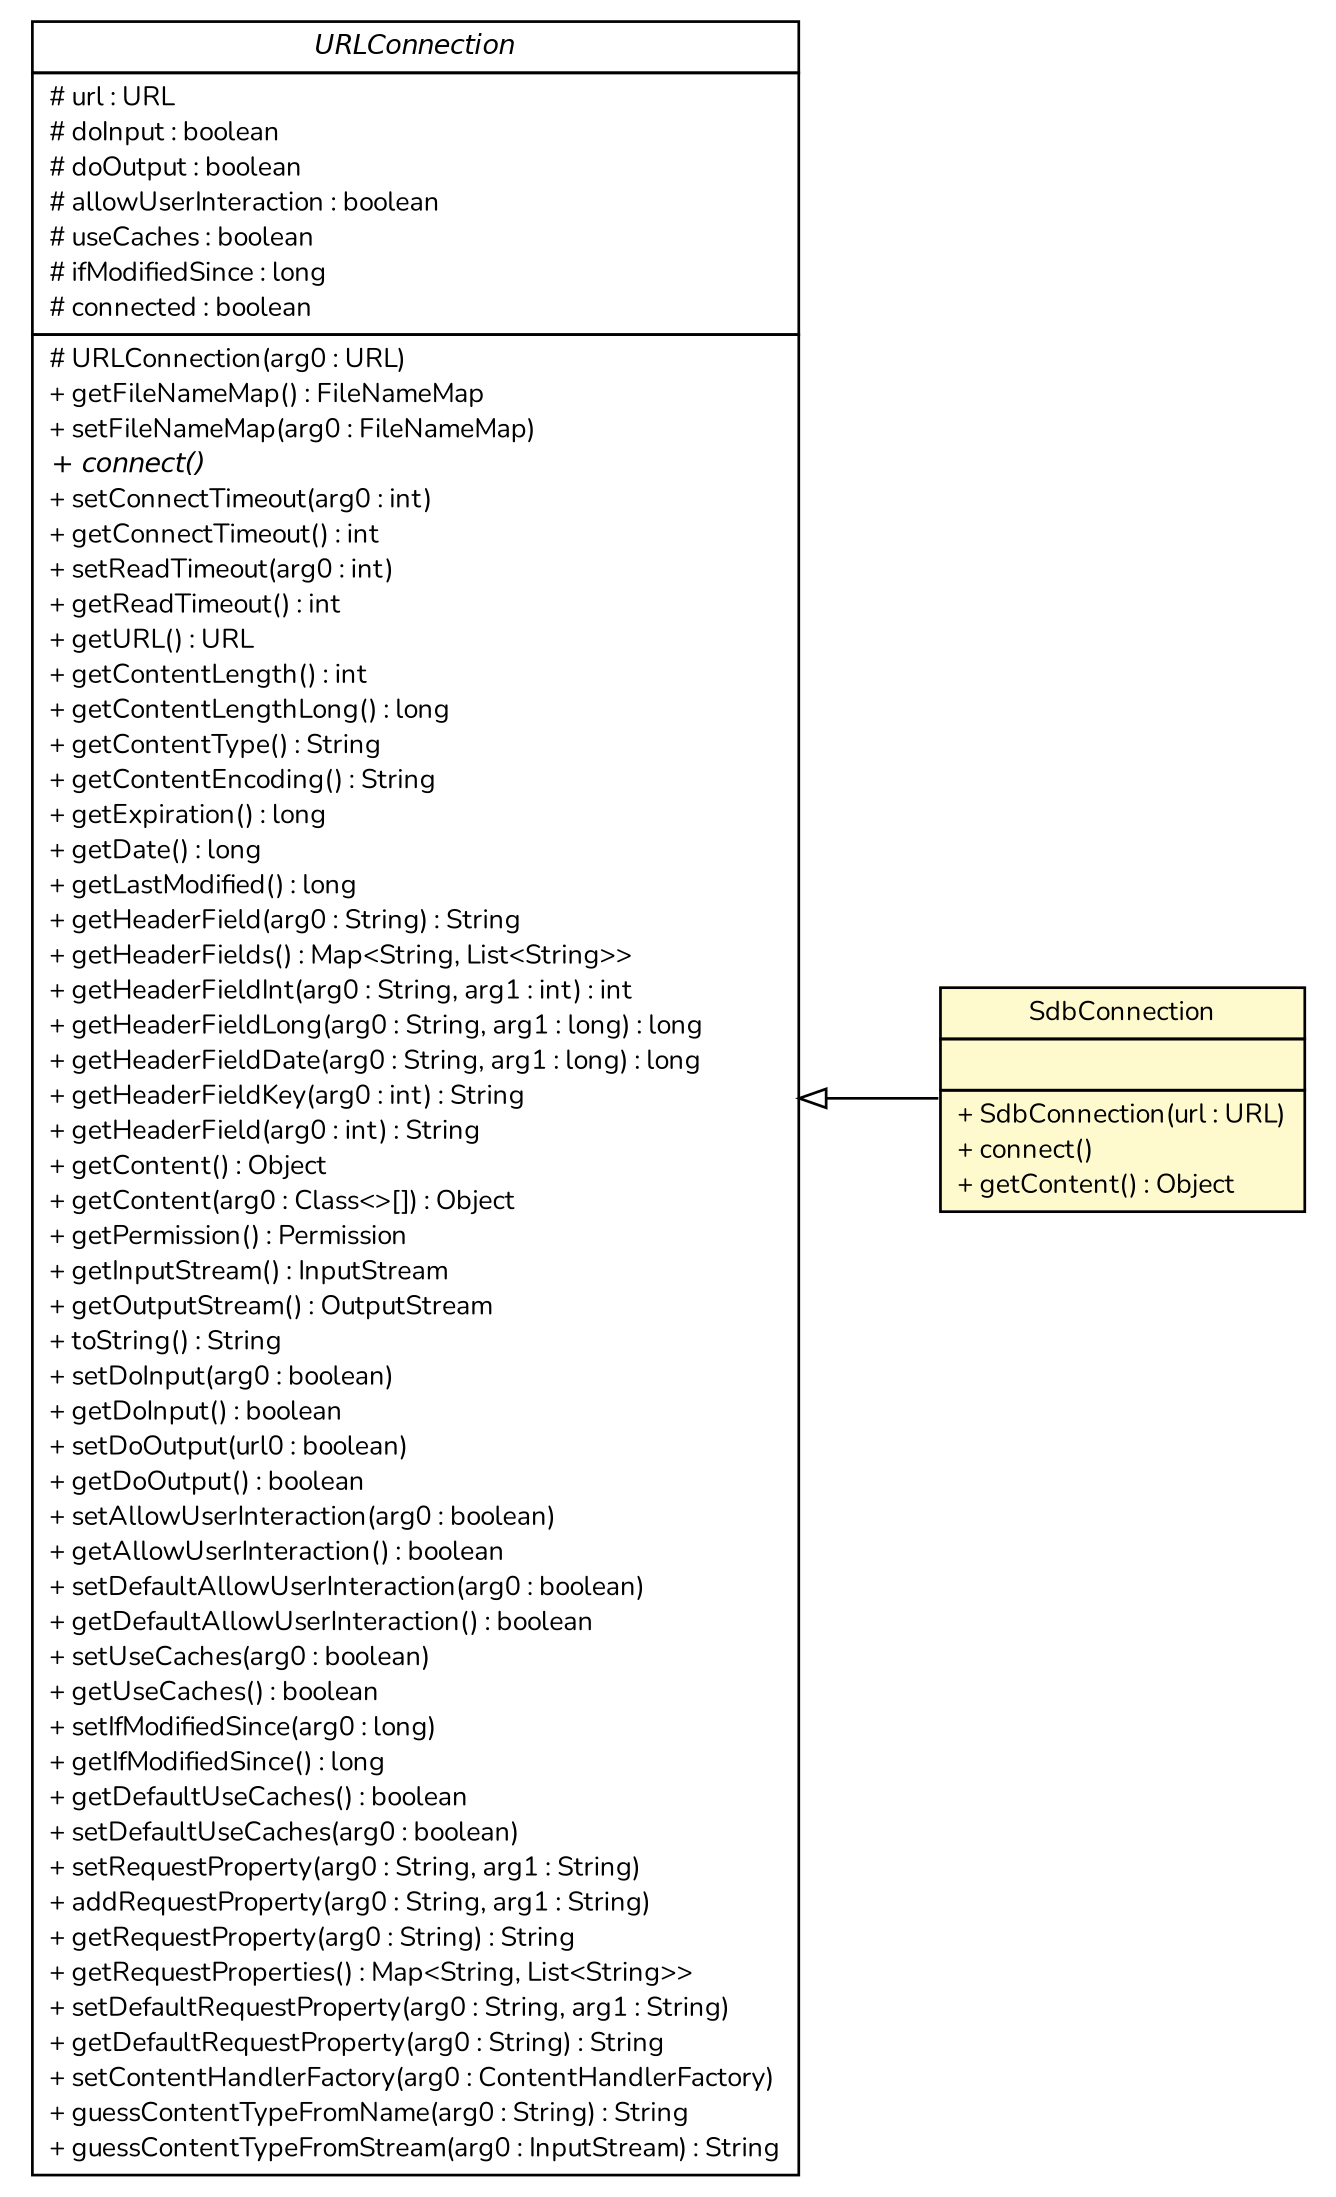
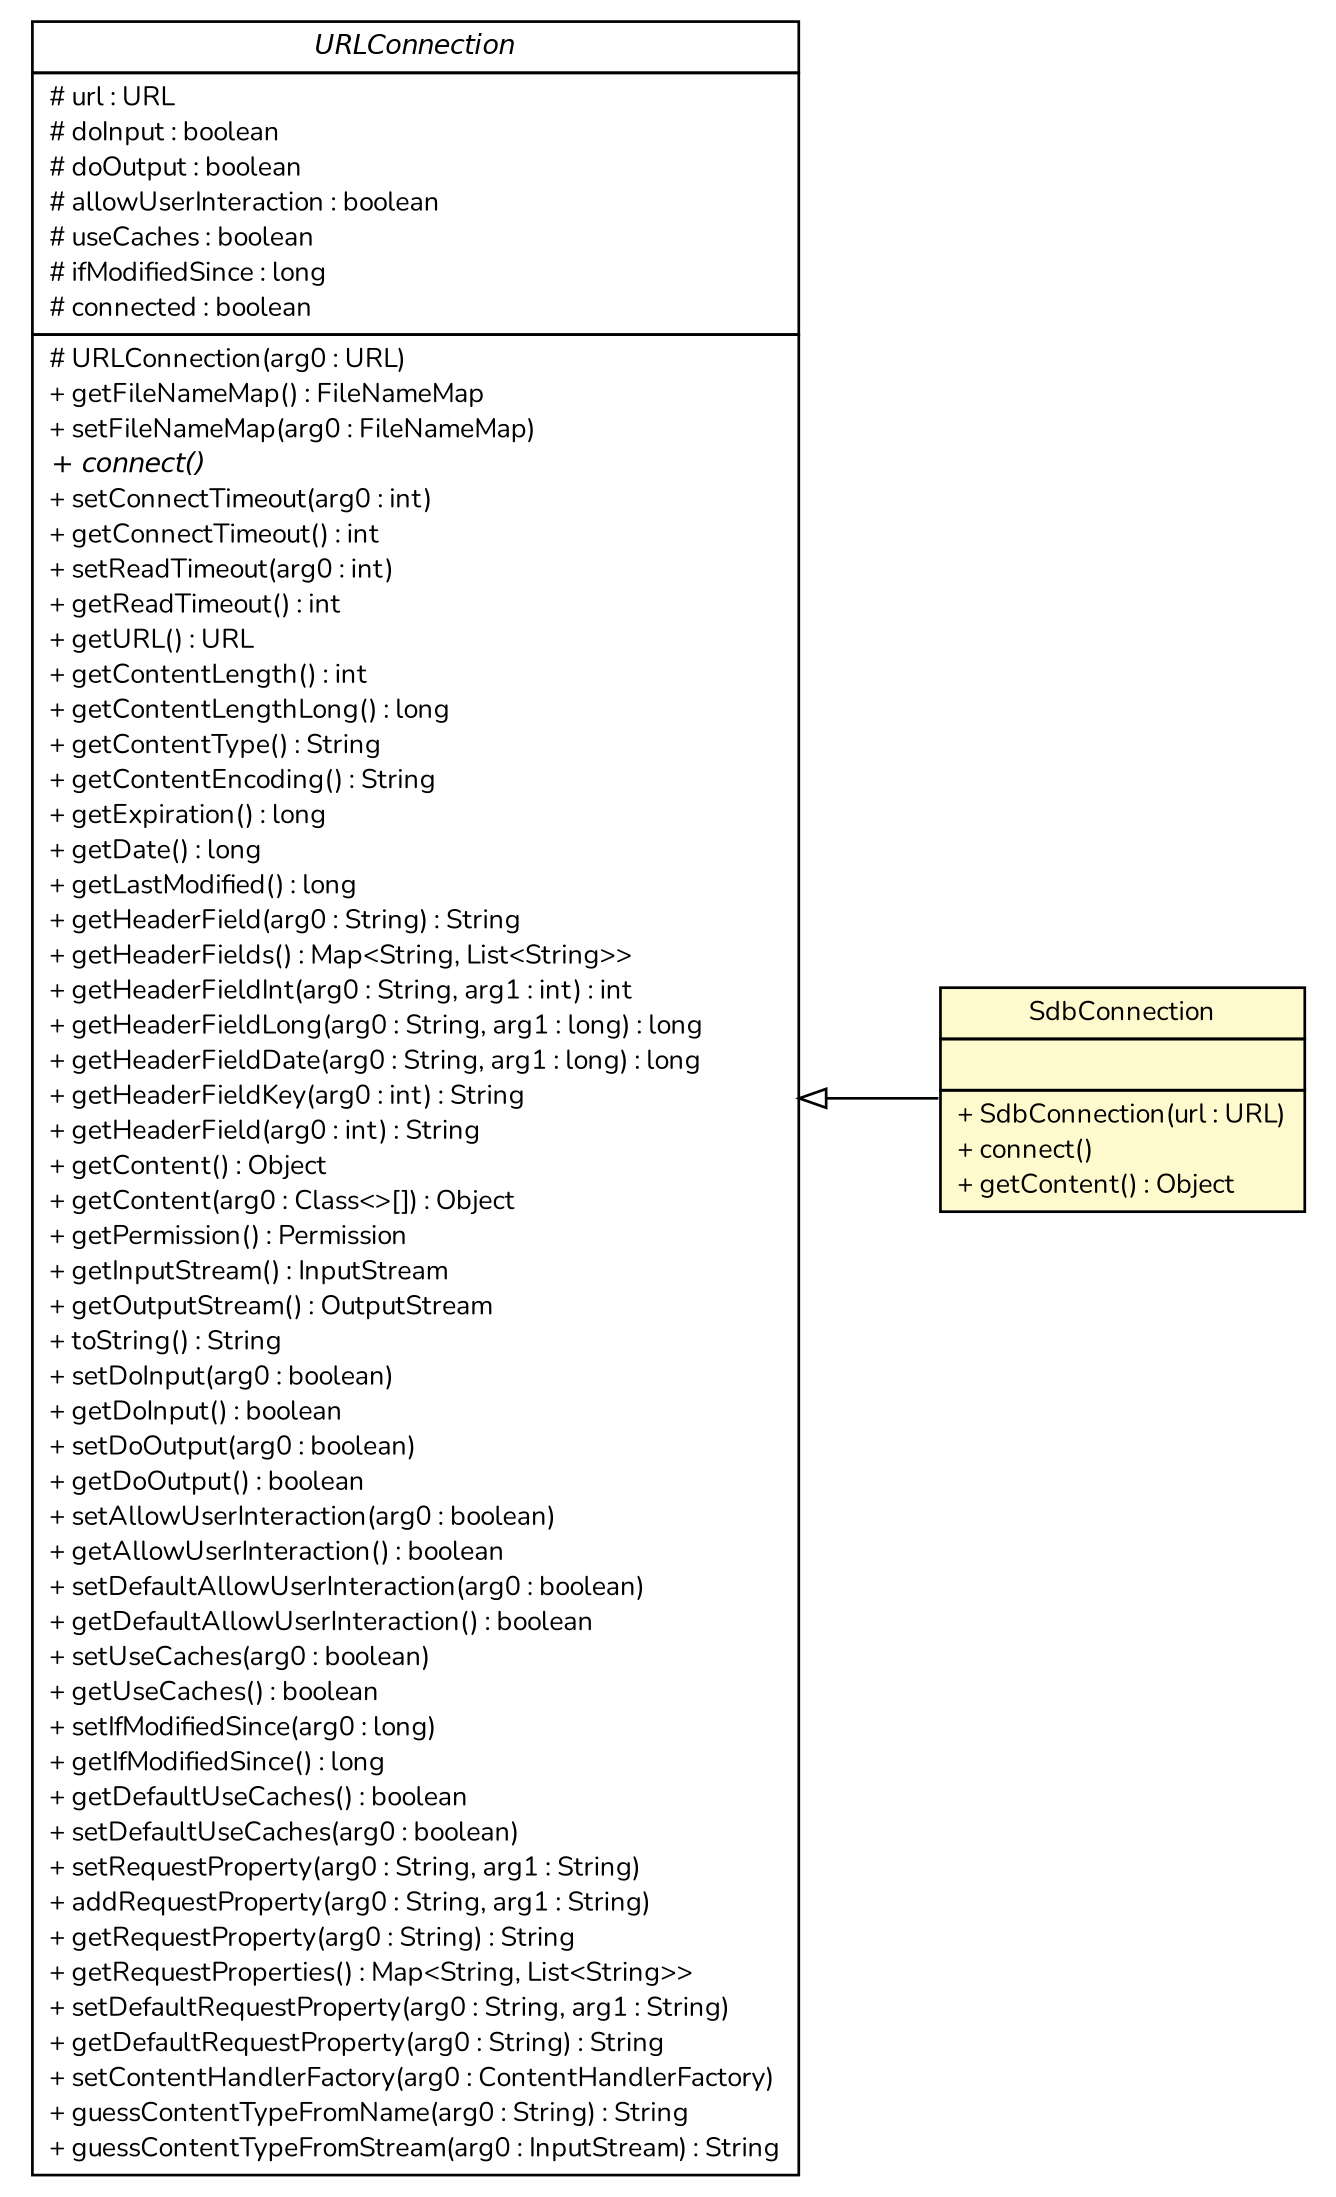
(229, 1446) -> (233, 1446)
